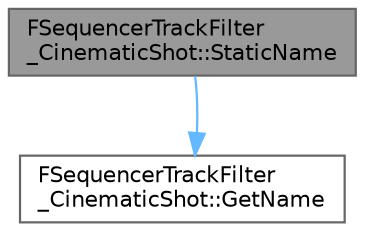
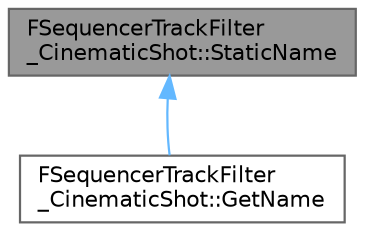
(197, 105) -> (168, 127)
